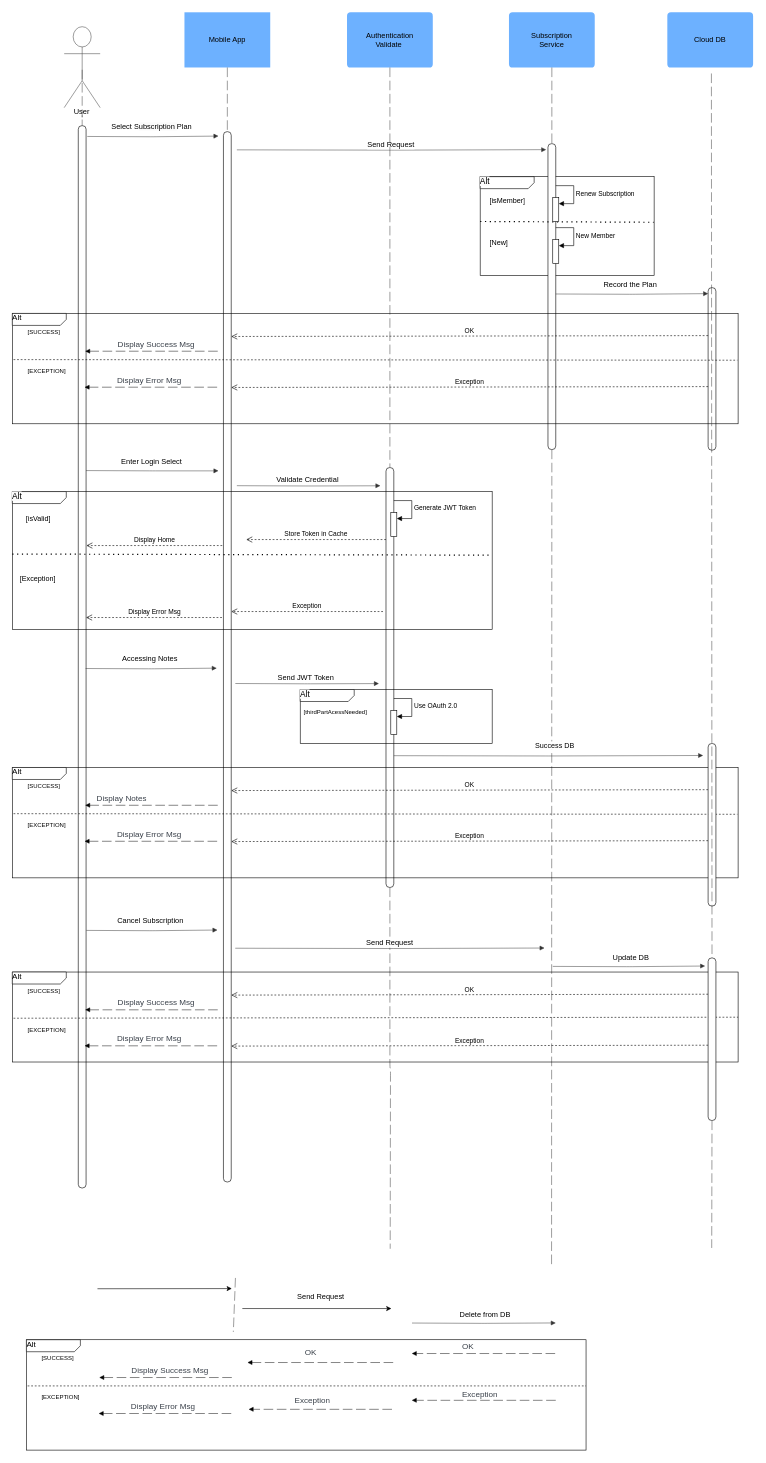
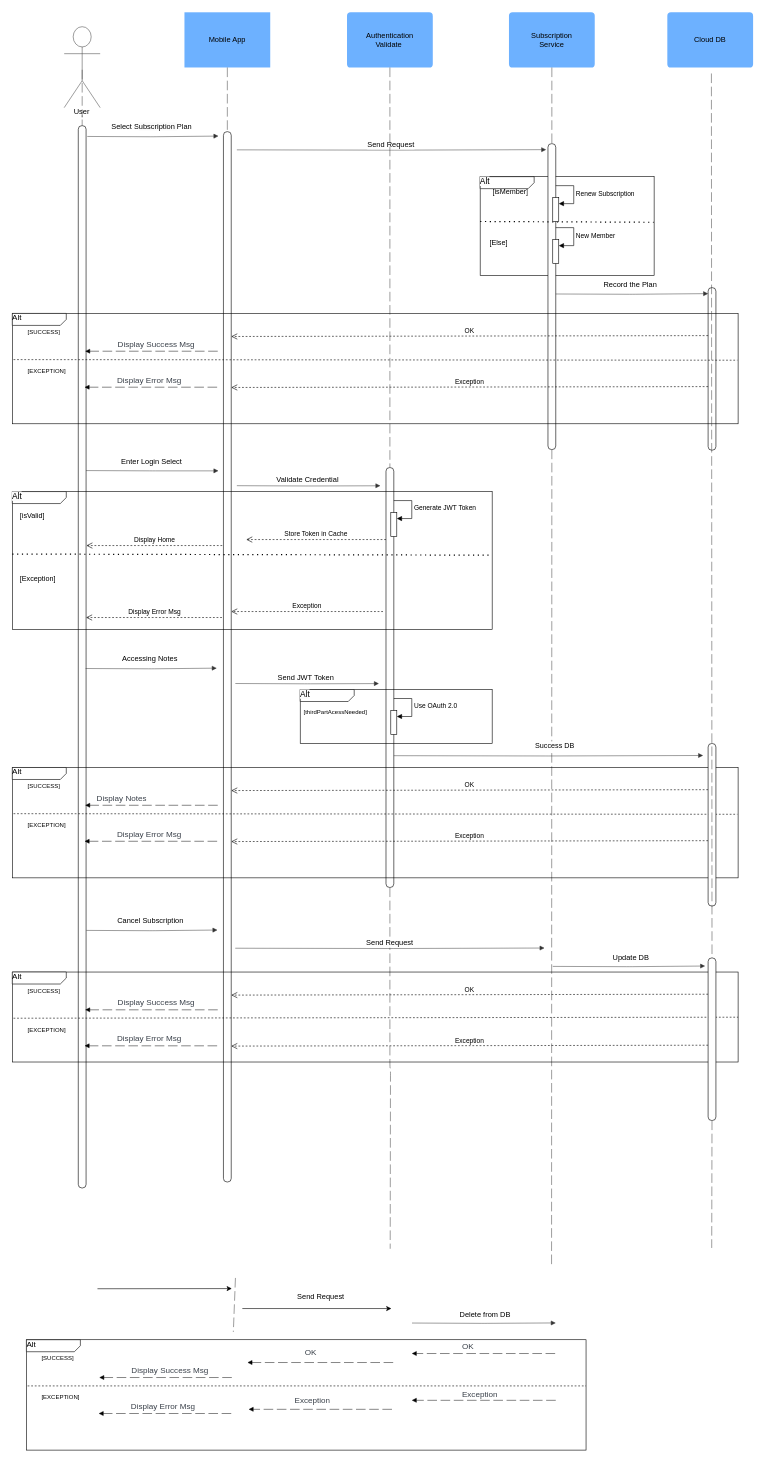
(510, 201) -> (513, 192)
(500, 243) -> (501, 243)
(46, 519) -> (40, 516)
